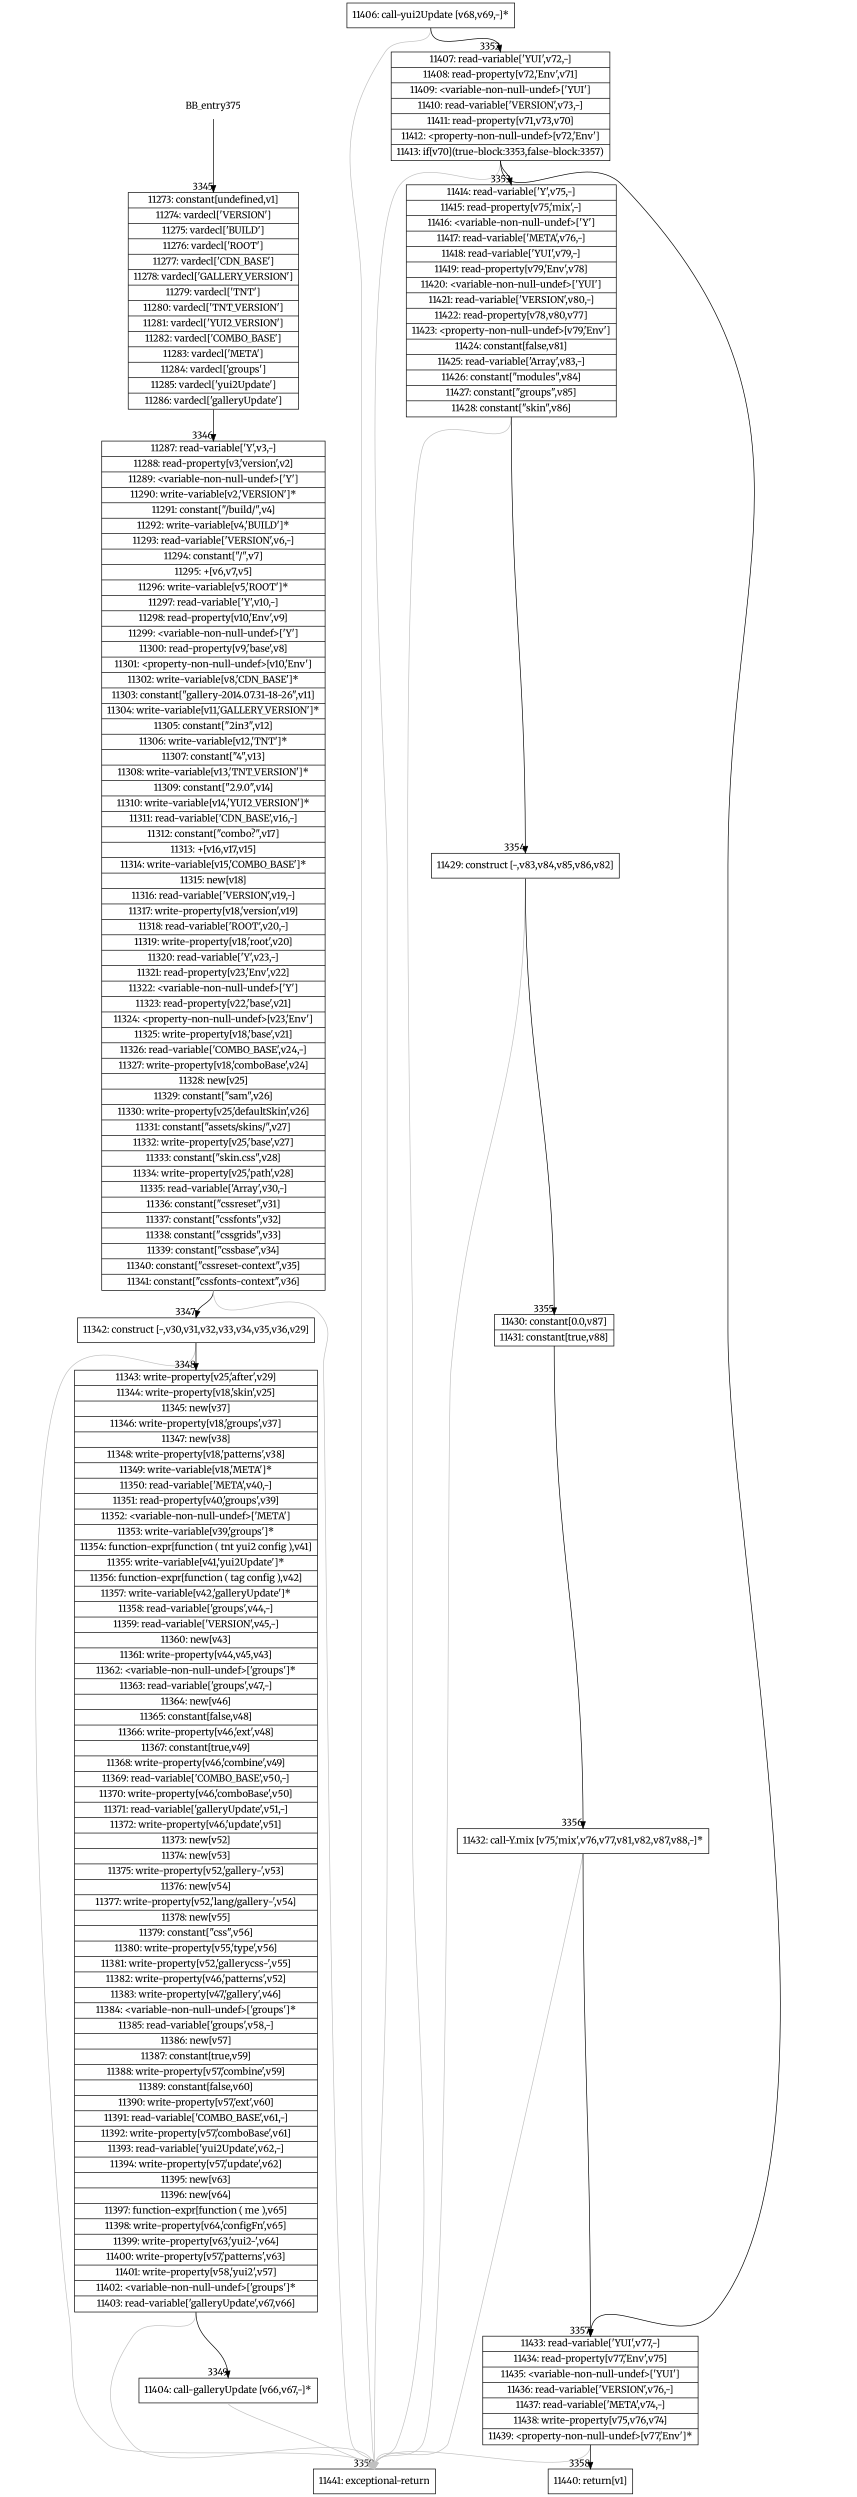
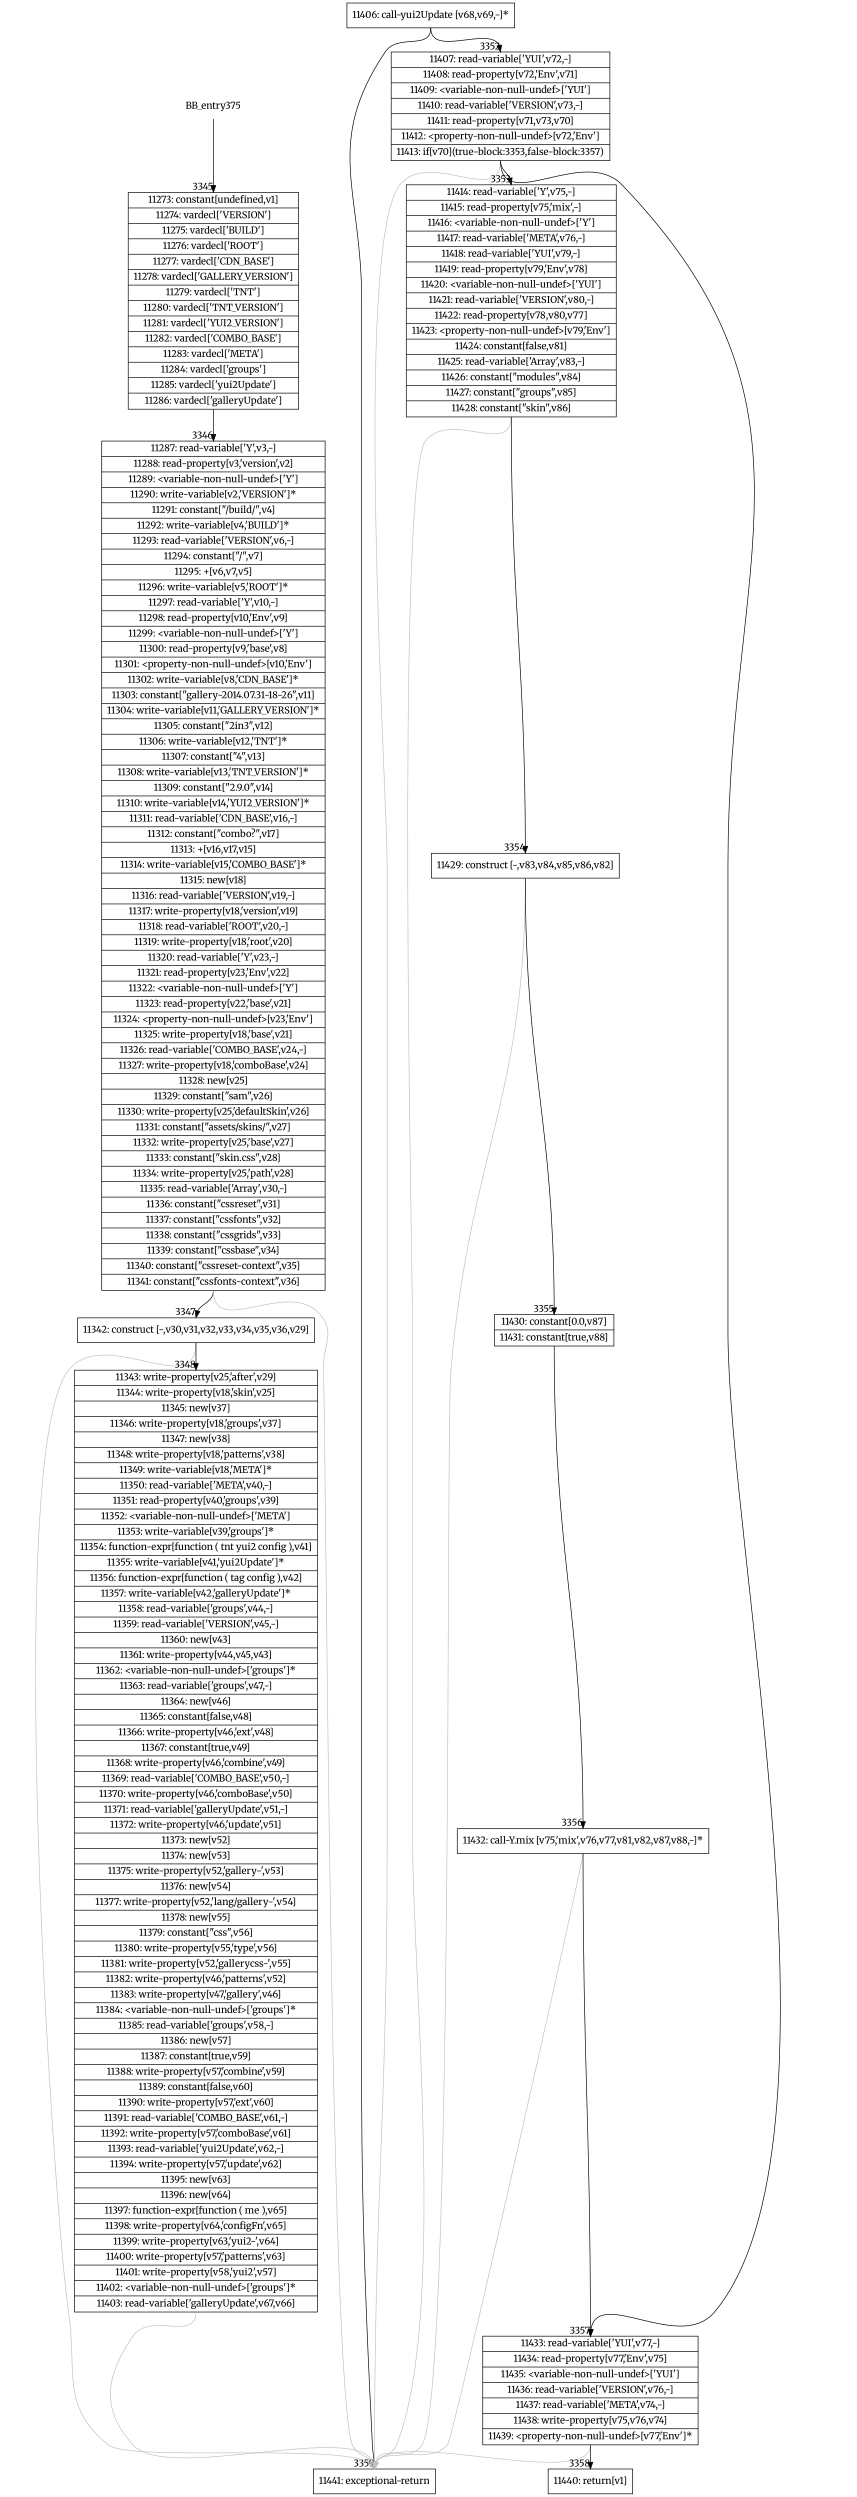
(362, 1225) -> (362, 1225)
(228, 2391) -> none
